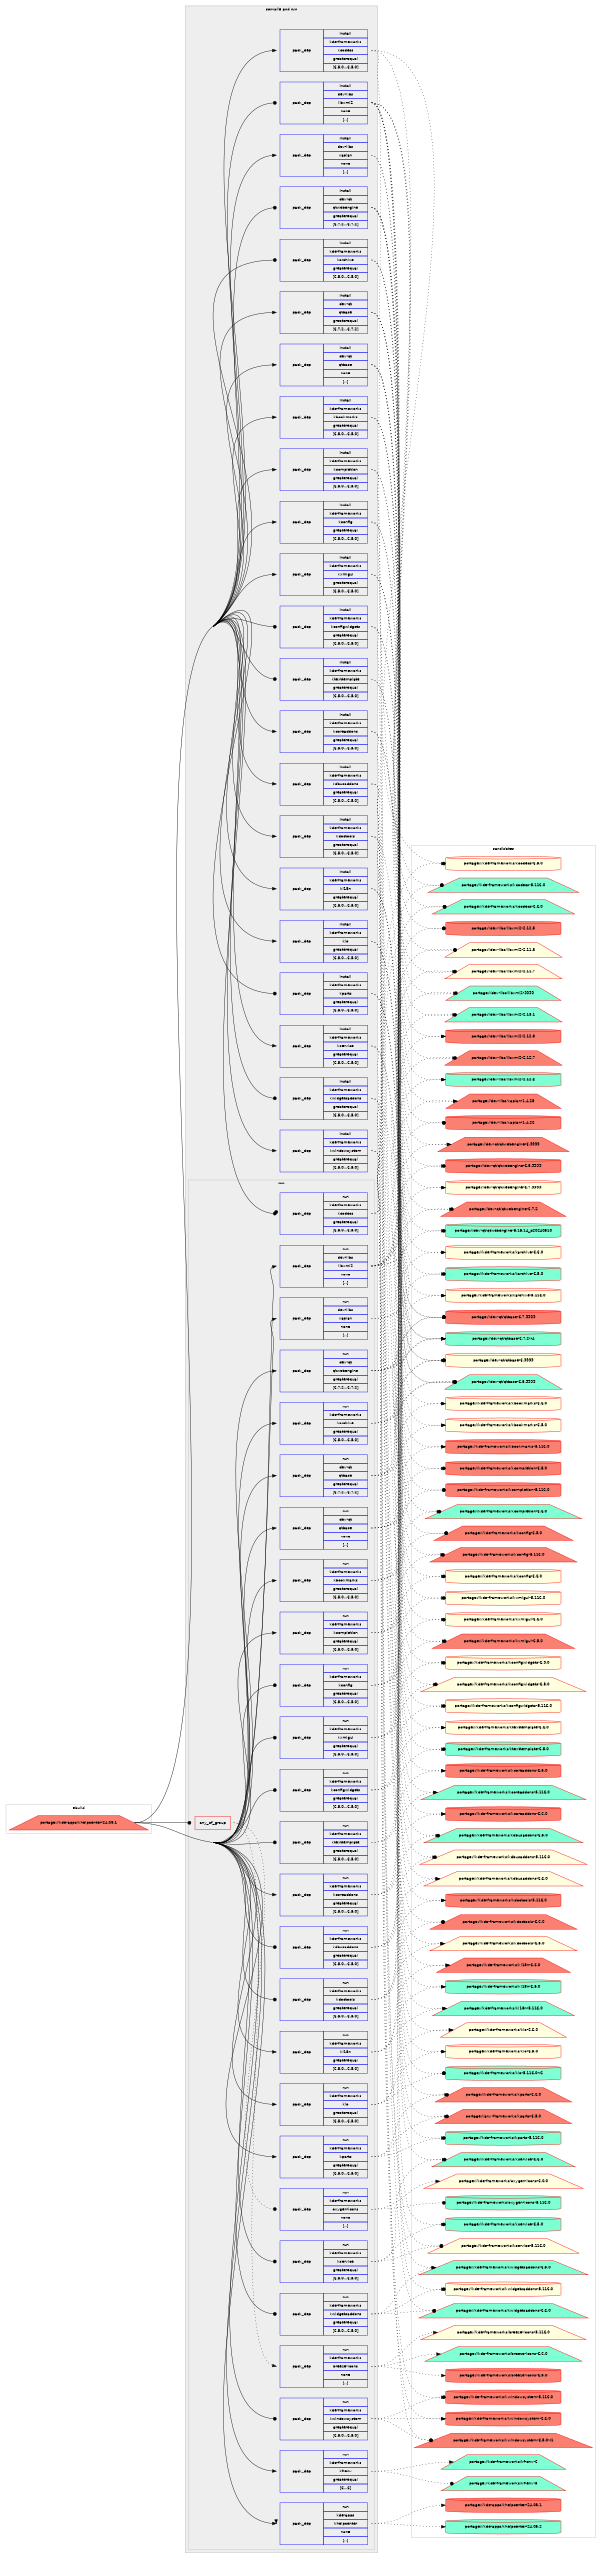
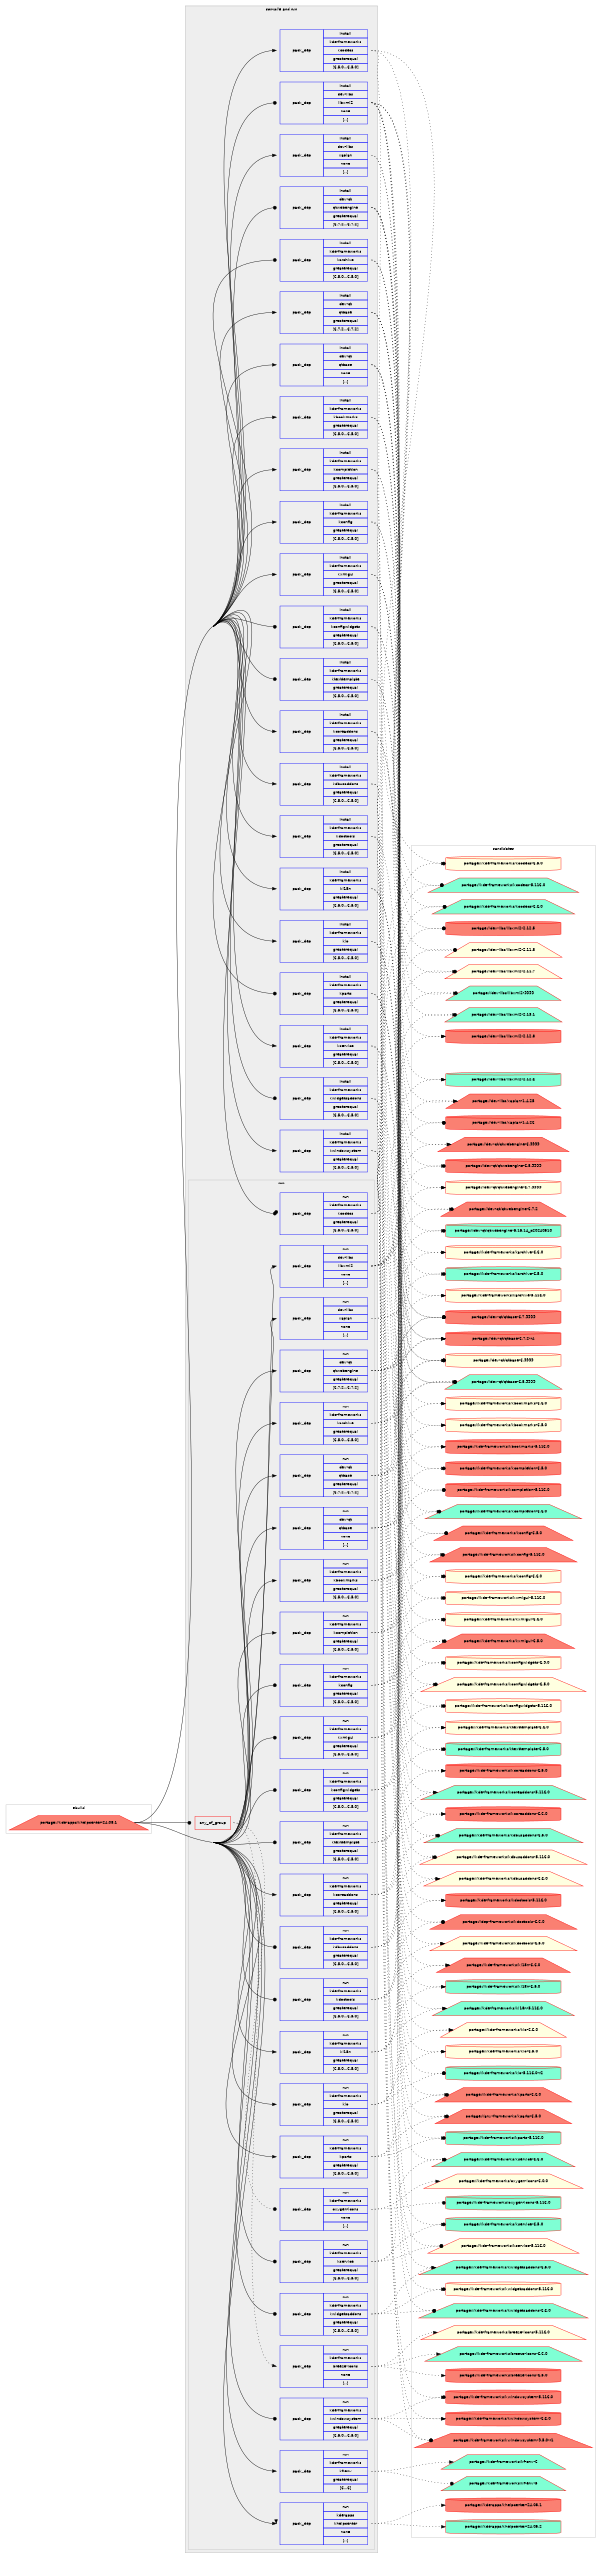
(503, 1058) -> none
(503, 1339) -> (503, 1339)
(503, 1922) -> (503, 1922)
(503, 2440) -> (503, 2440)
